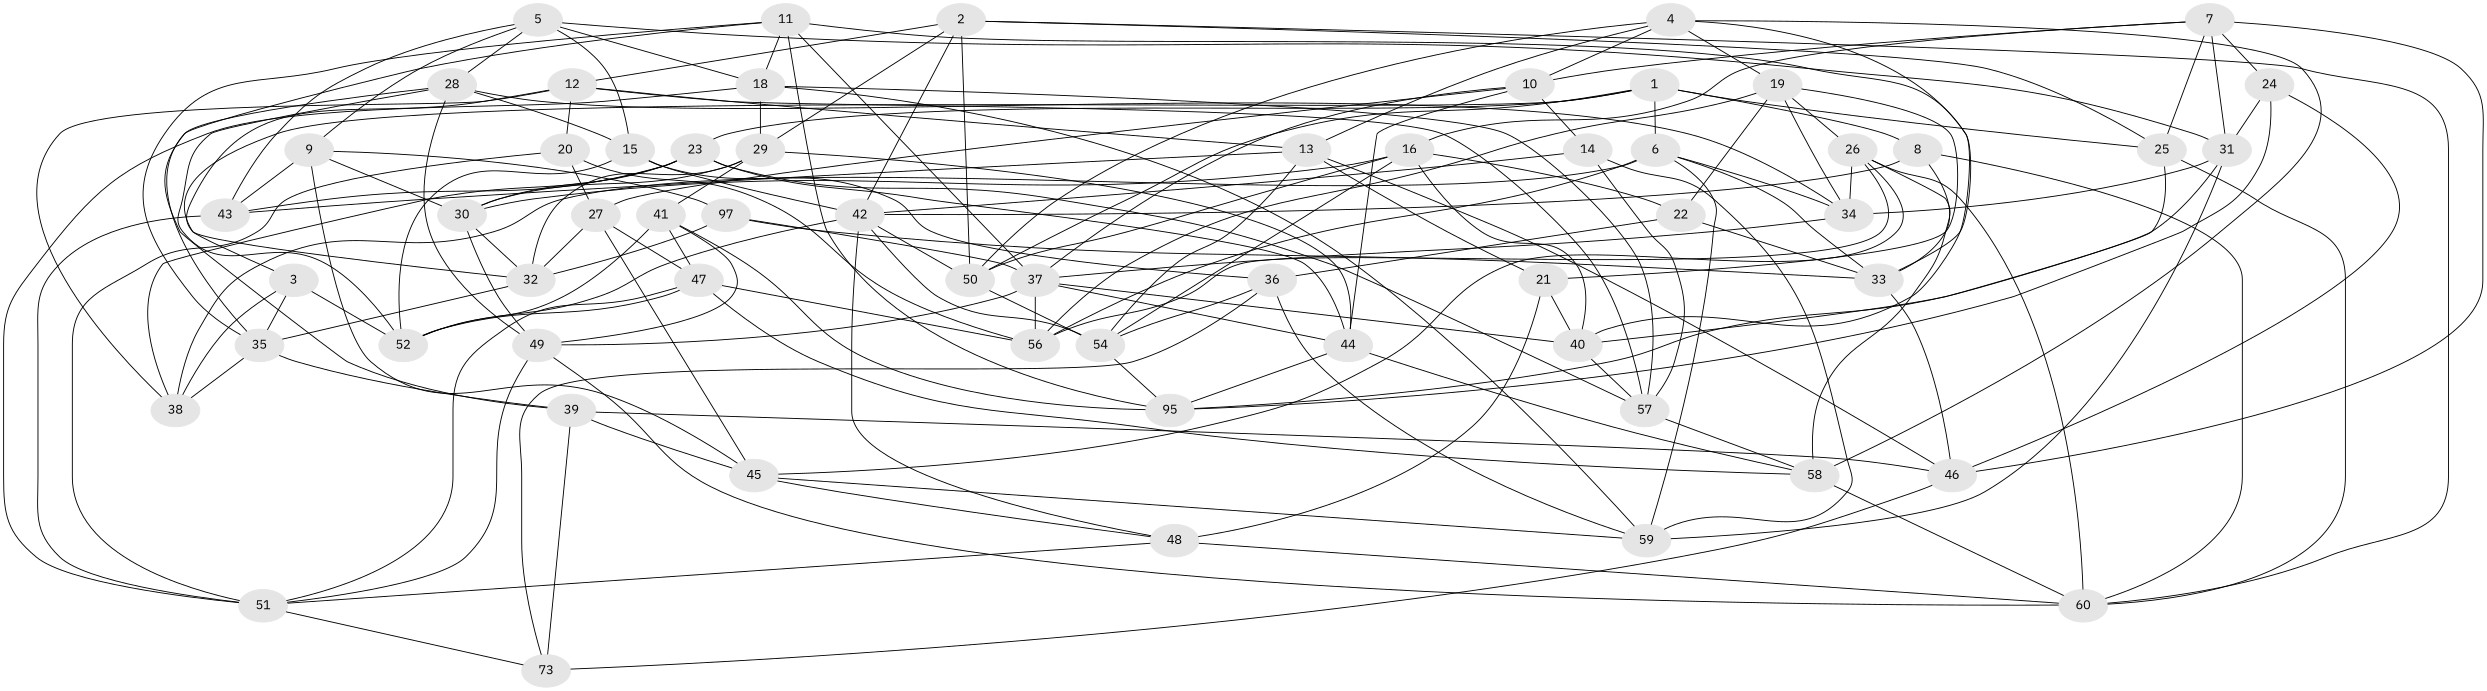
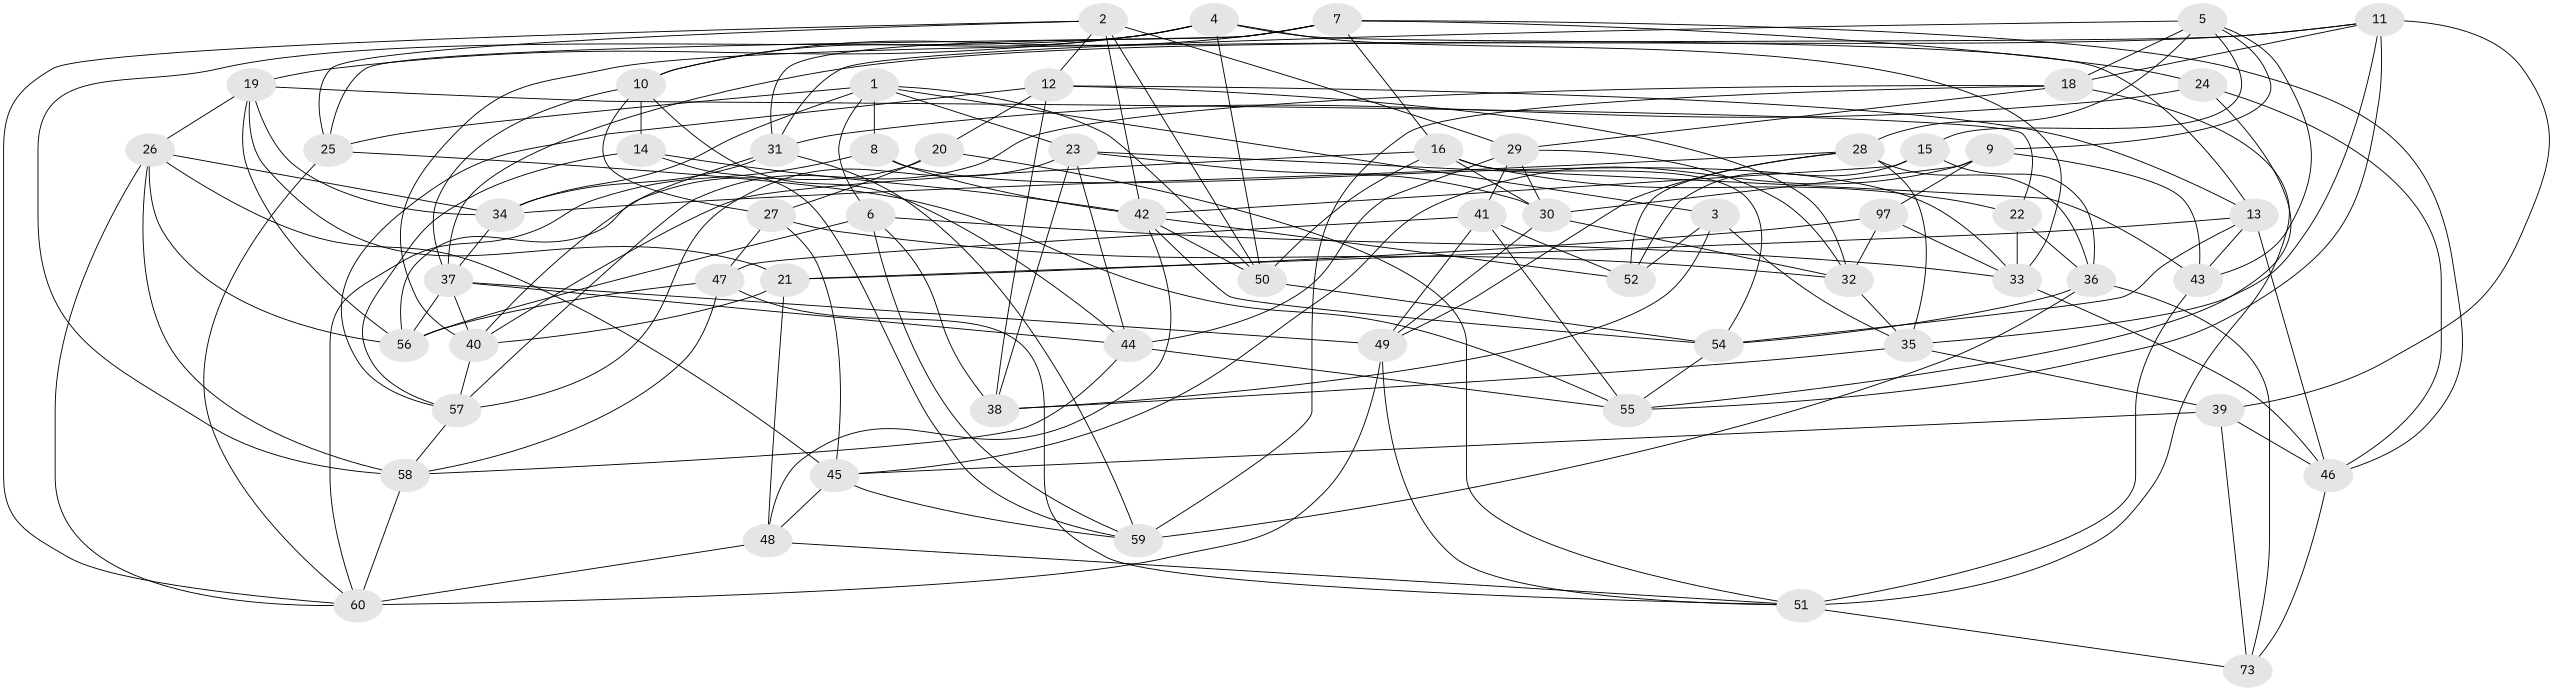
(547, 115) -> (2016, 181)
(1754, 180) -> (706, 152)
(890, 243) -> (1335, 258)
(564, 312) -> none
(1170, 410) -> (1627, 410)
